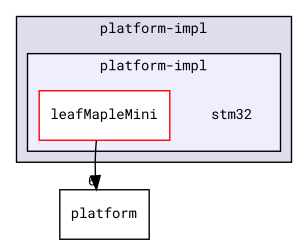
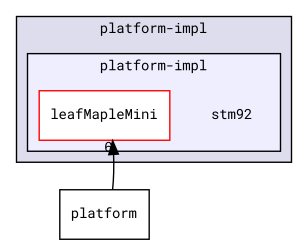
(232, 116) -> (232, 116)
(95, 158) -> (114, 172)
